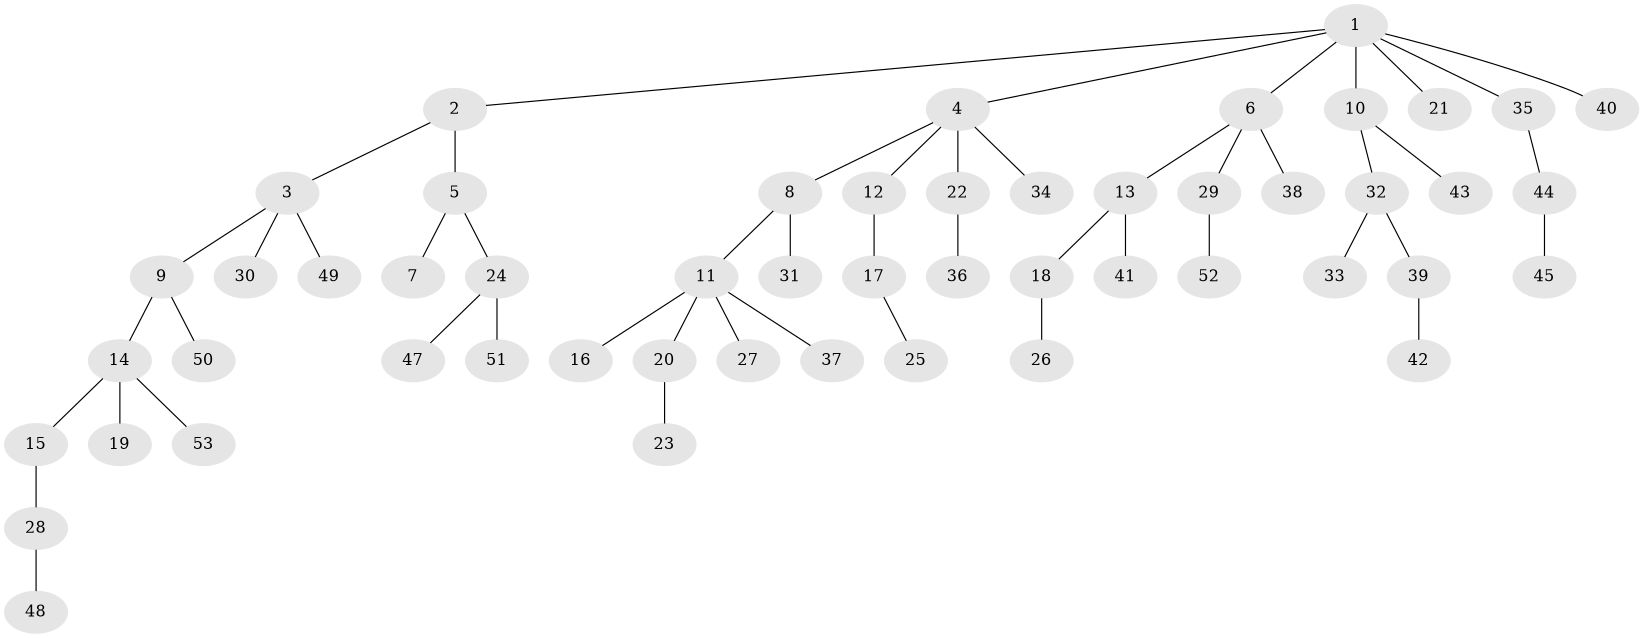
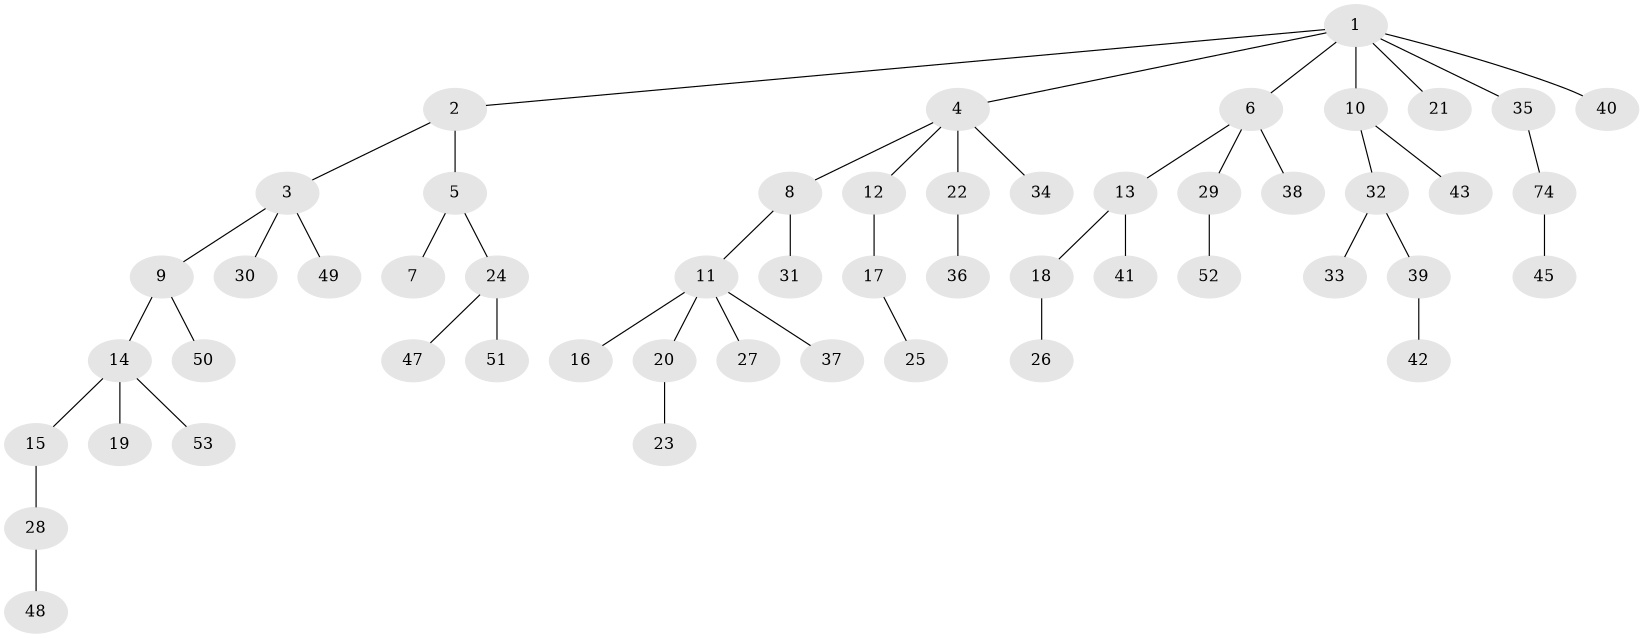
(1544, 193) -> (1544, 193)
